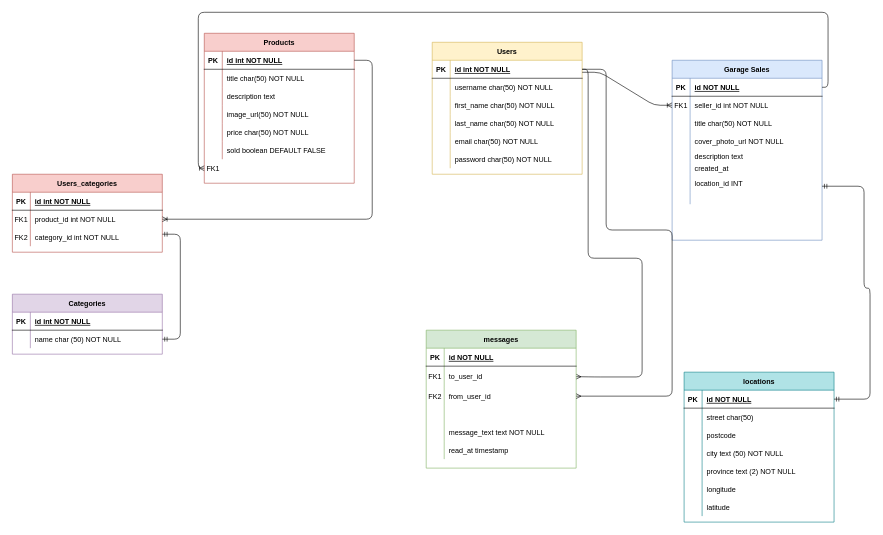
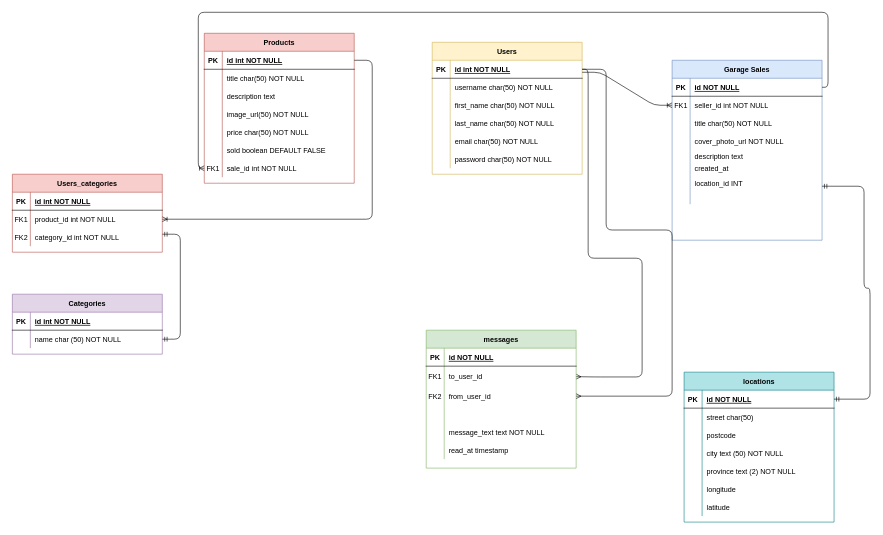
none -> (288, 168)
